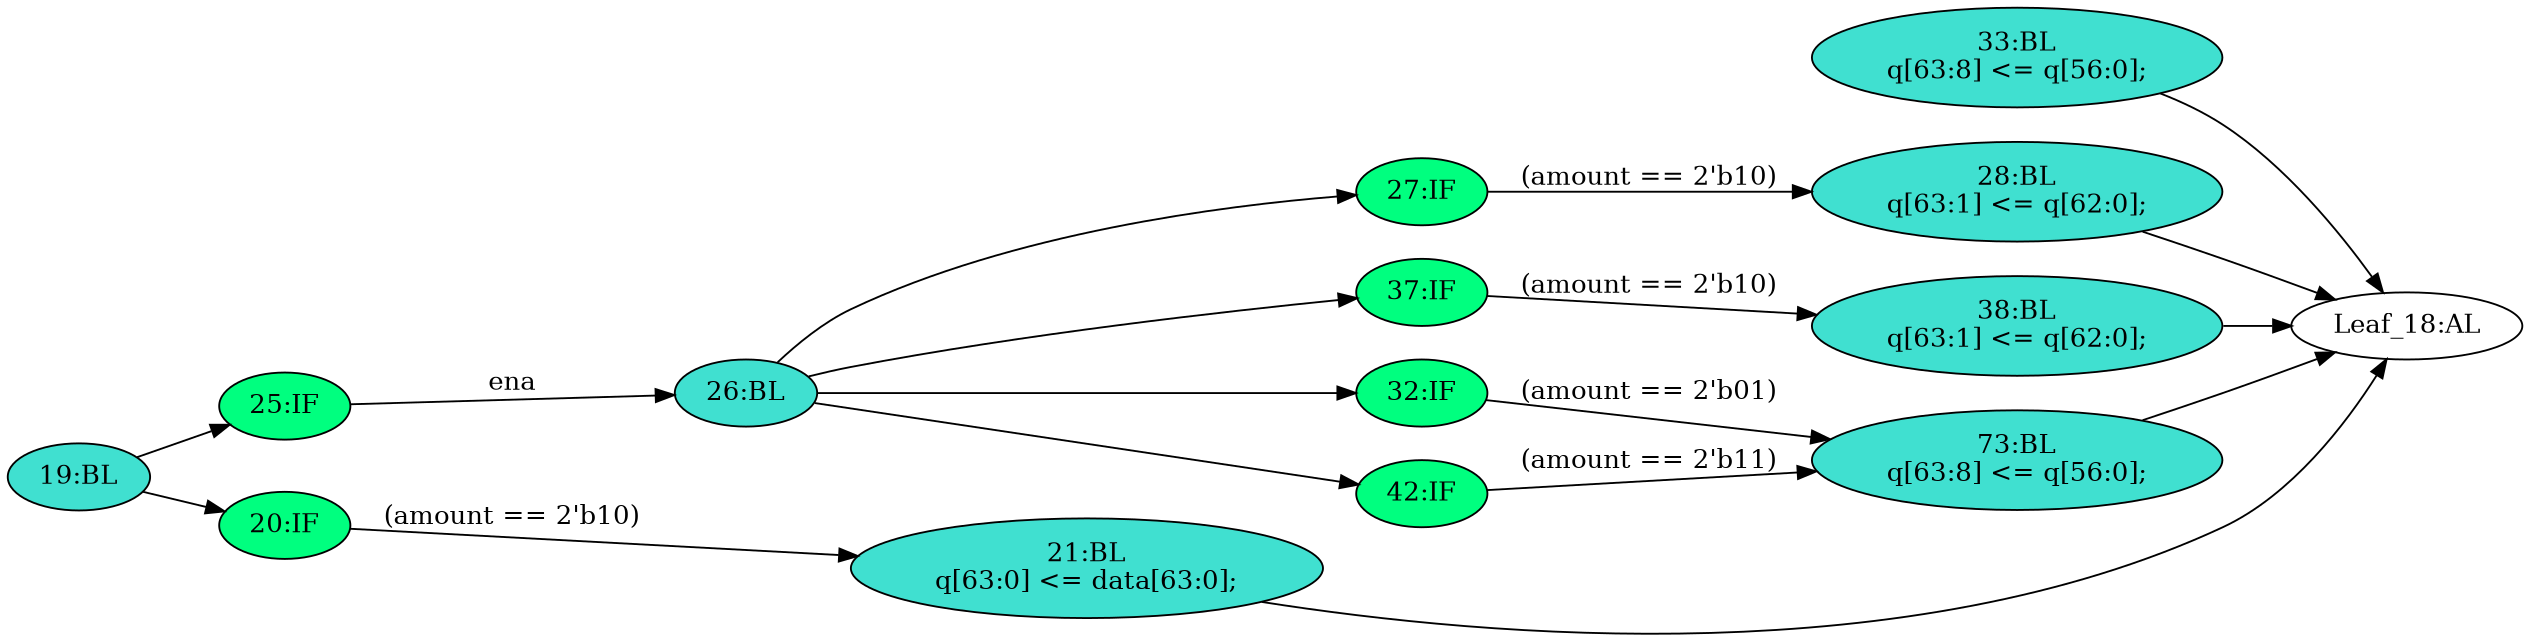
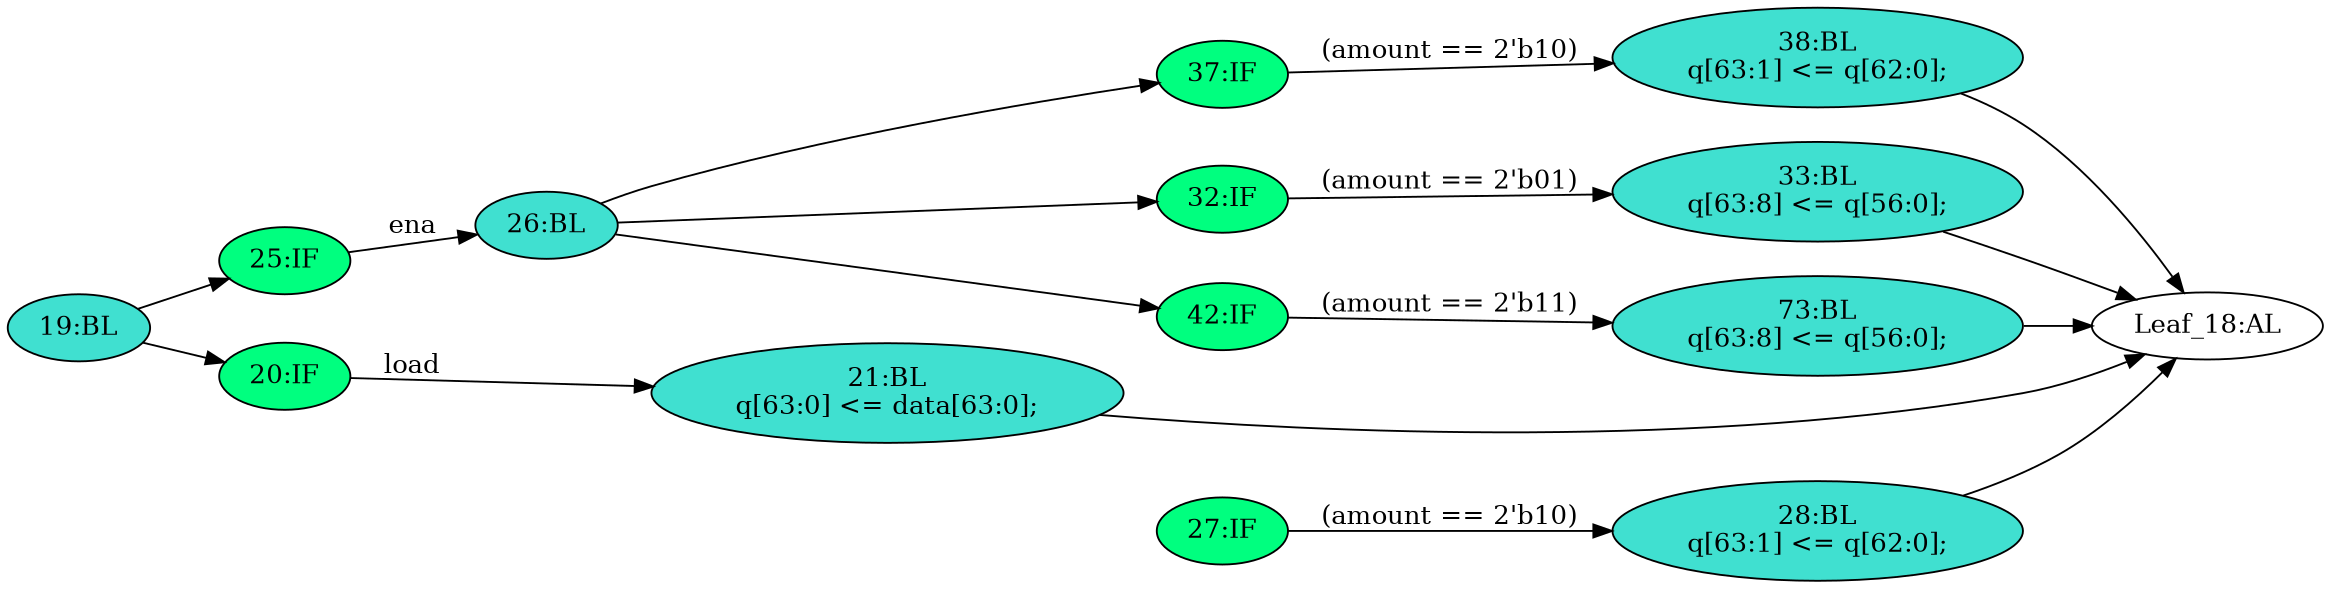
(1045, 242) -> none
(1648, 419) -> (1441, 196)
(512, 517) -> (413, 366)
